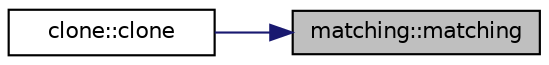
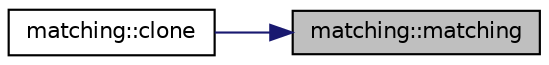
(112, 33) -> (112, 33)
